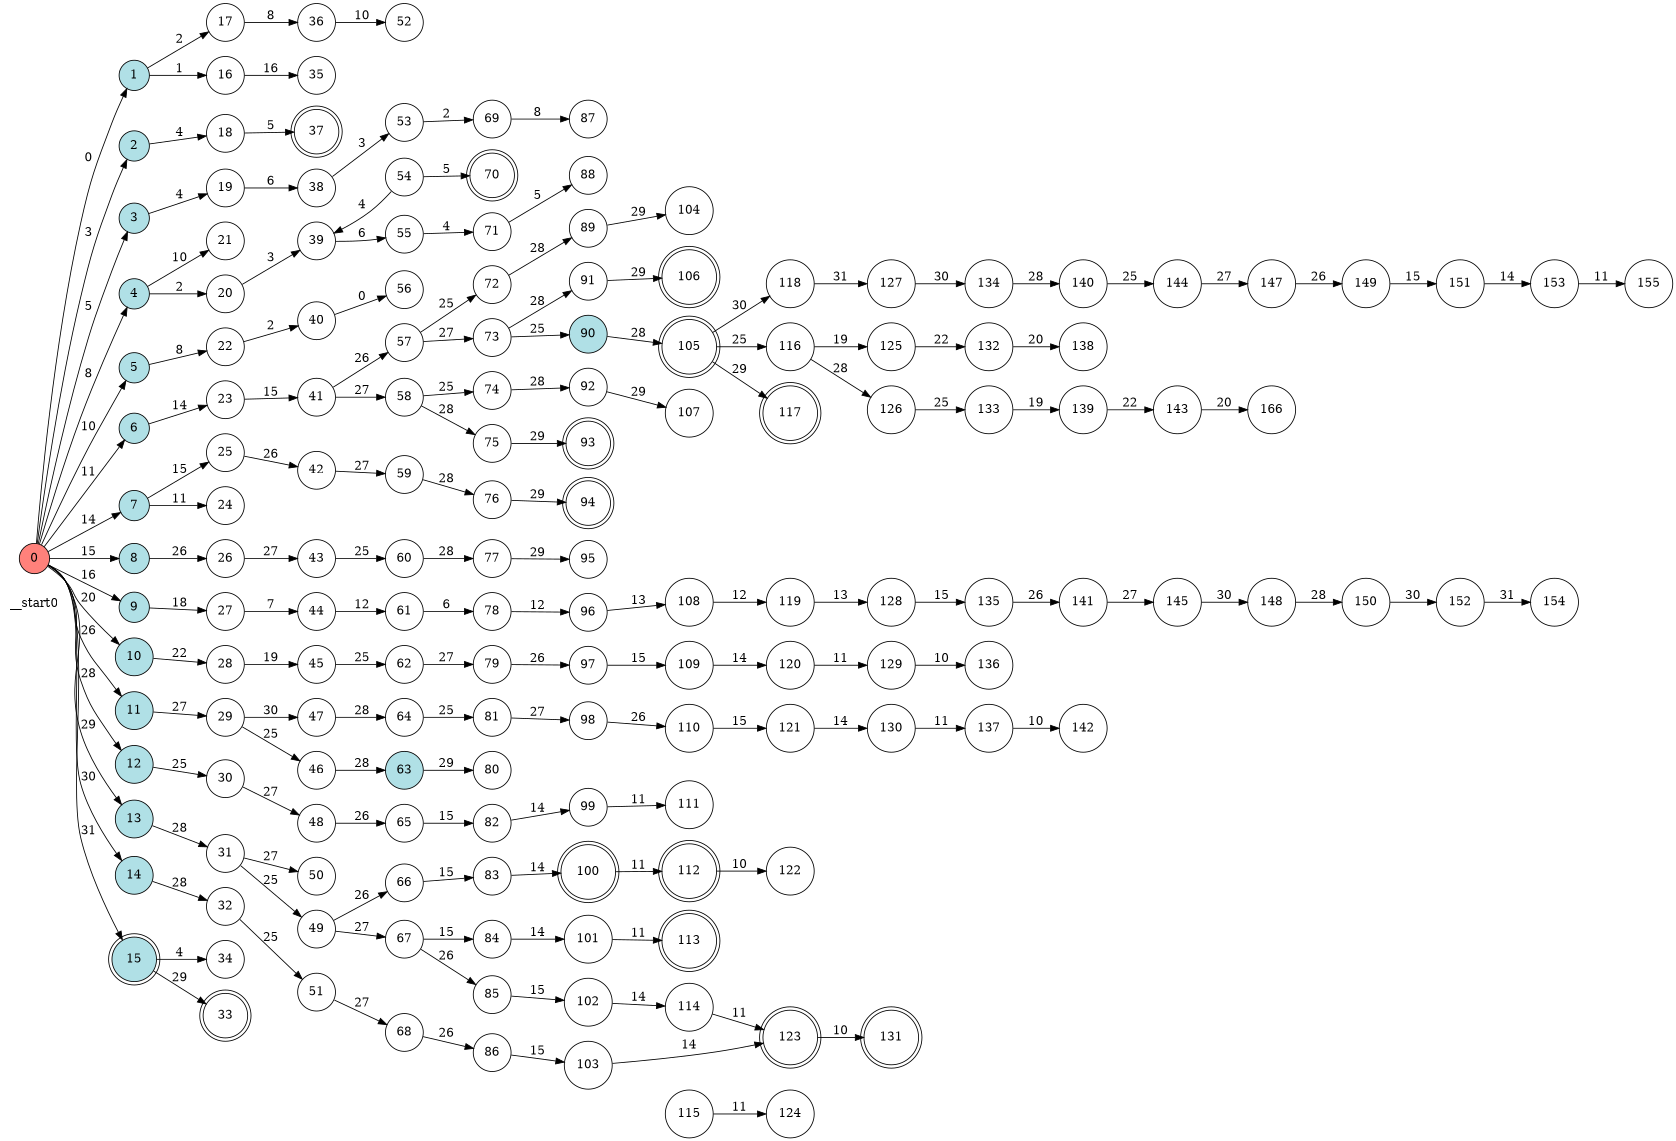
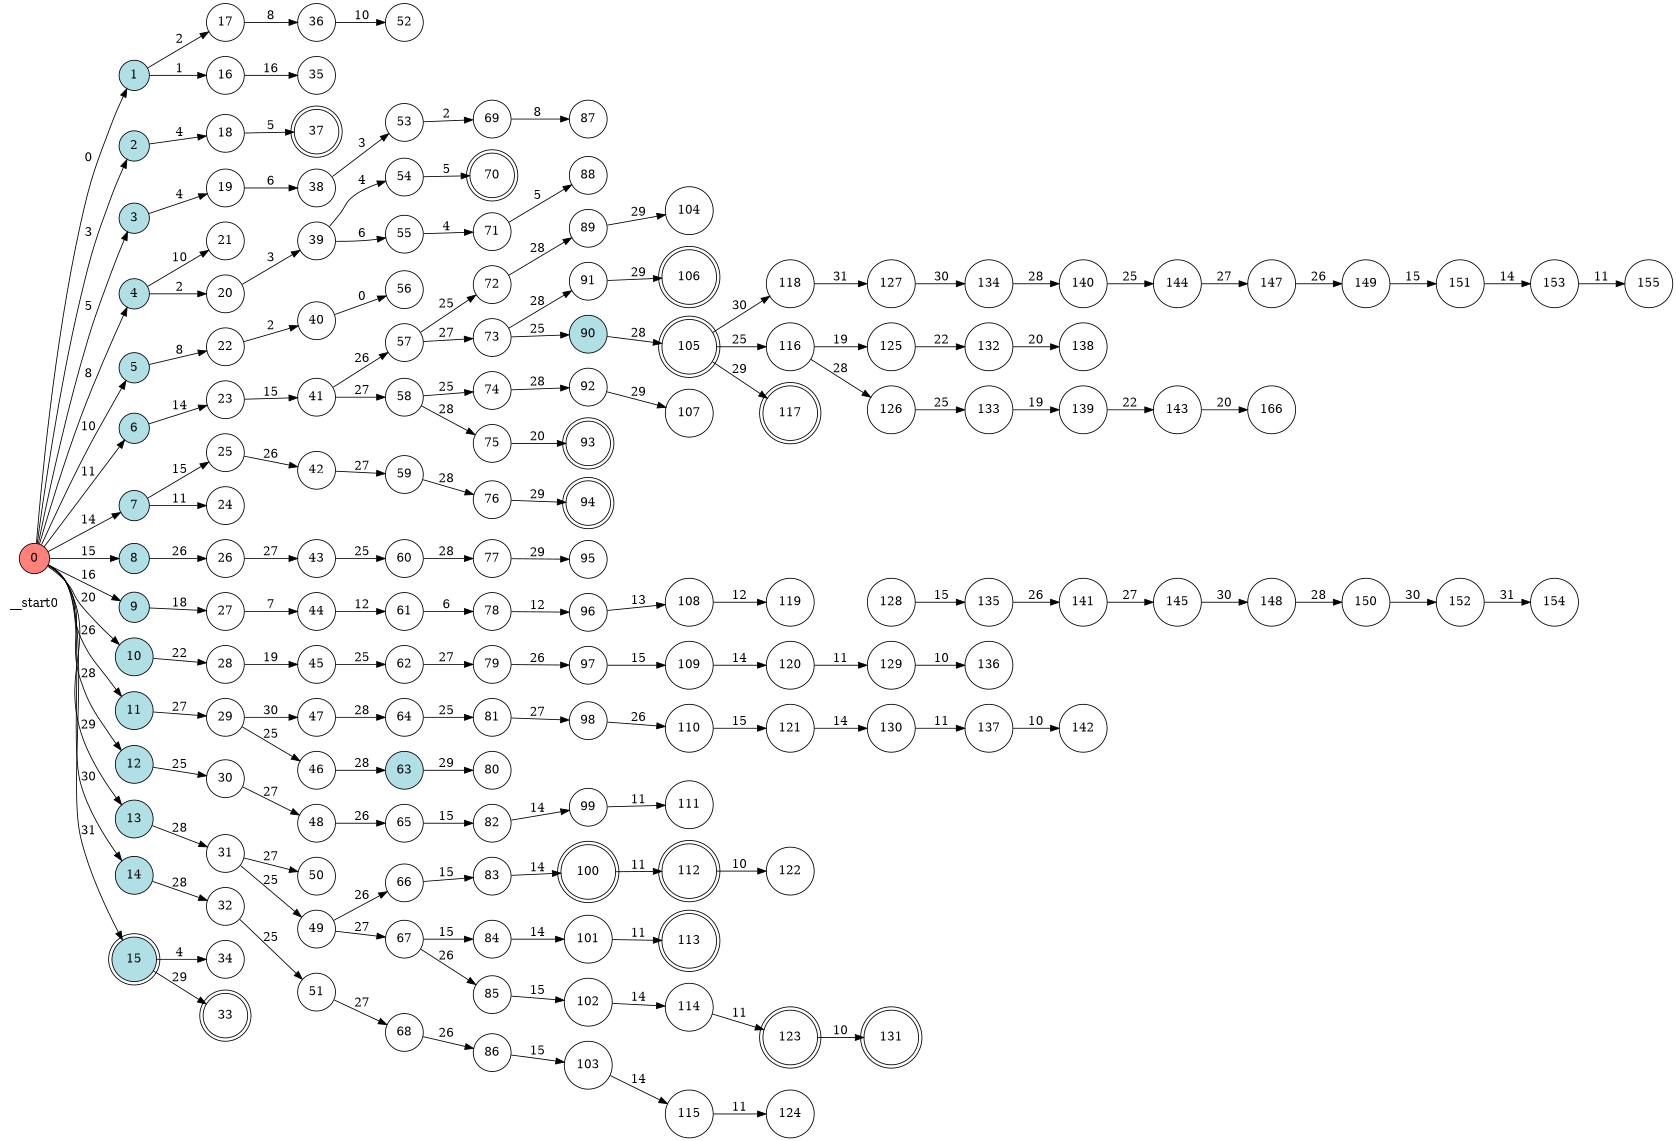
(368, 213) -> (349, 200)
(538, 437) -> (538, 437)
(836, 602) -> none
(684, 1056) -> (635, 1088)
